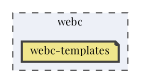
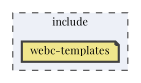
(70, 23) -> (70, 23)
